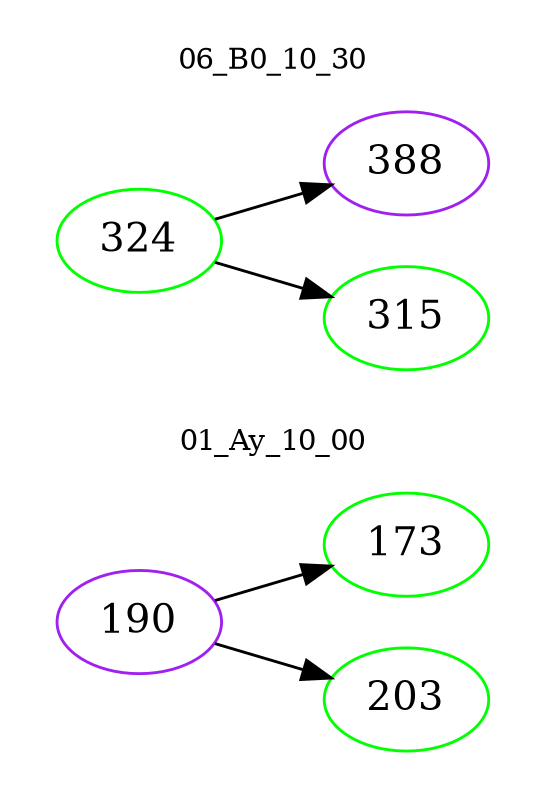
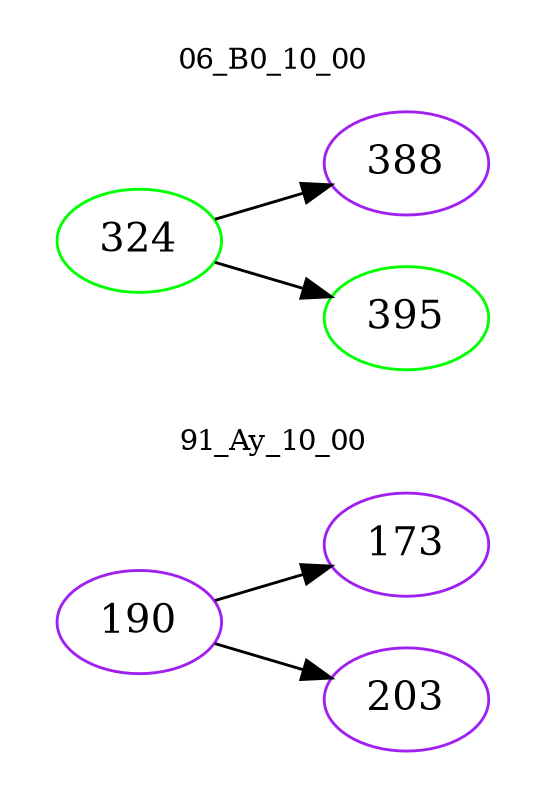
(273, 62) -> (273, 62)
(406, 318) -> (406, 318)
(273, 443) -> (273, 443)
(406, 545) -> (406, 545)
(406, 699) -> (406, 699)
